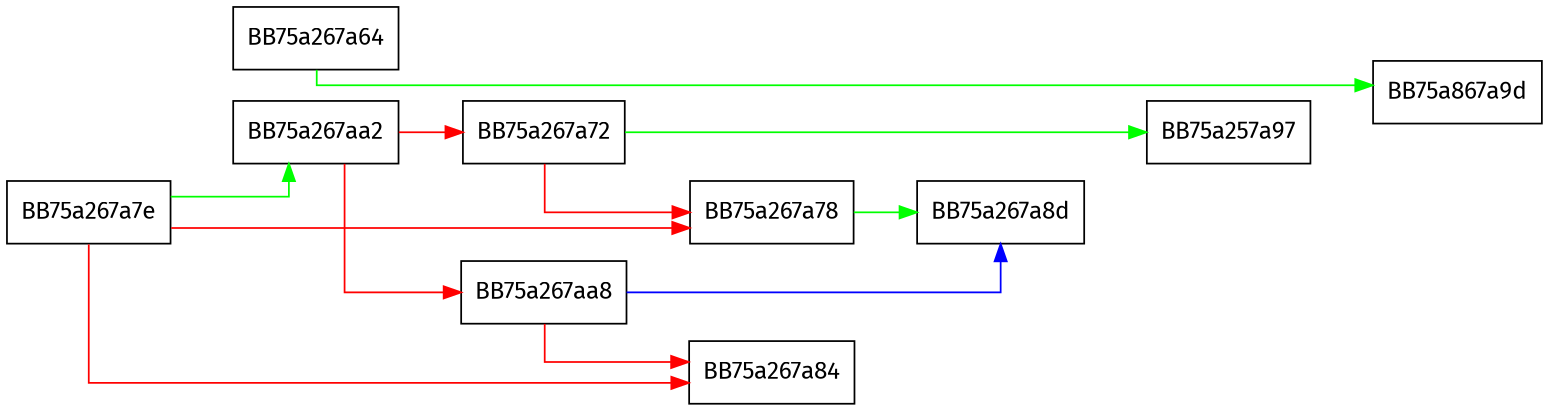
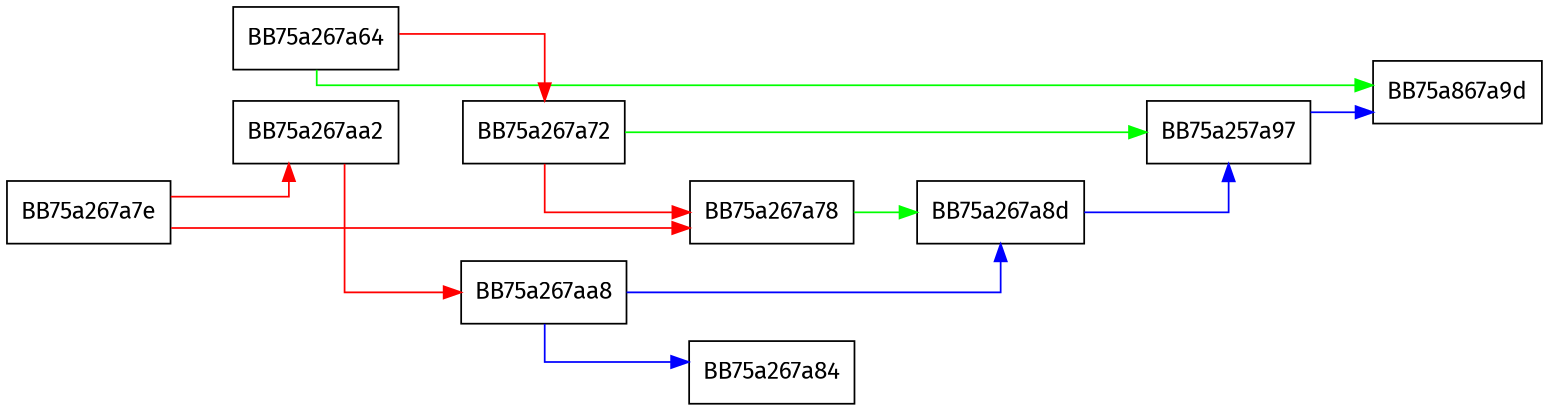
none -> (1333, 112)
(422, 132) -> (497, 34)
(238, 197) -> (238, 197)
none -> (1172, 212)
(589, 362) -> (589, 362)
(311, 383) -> none
